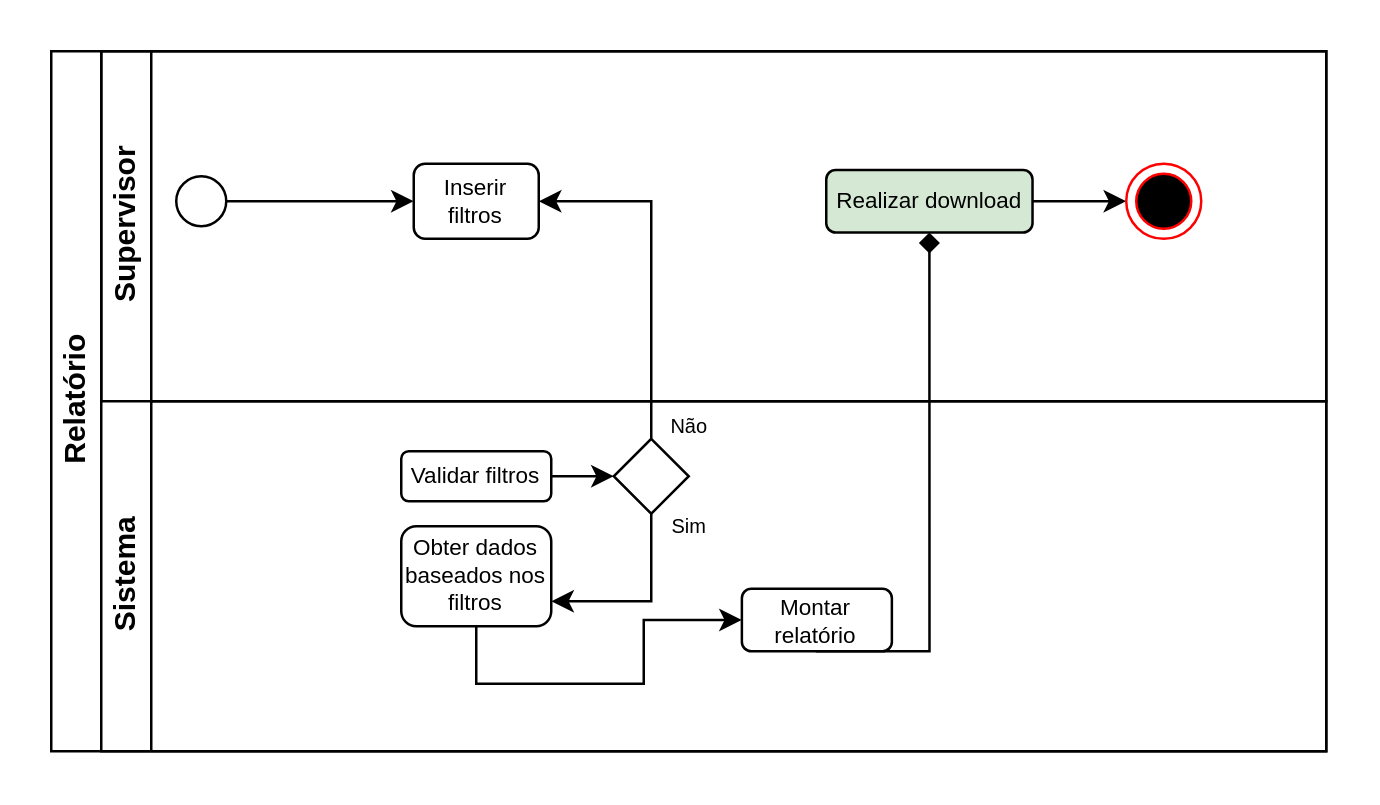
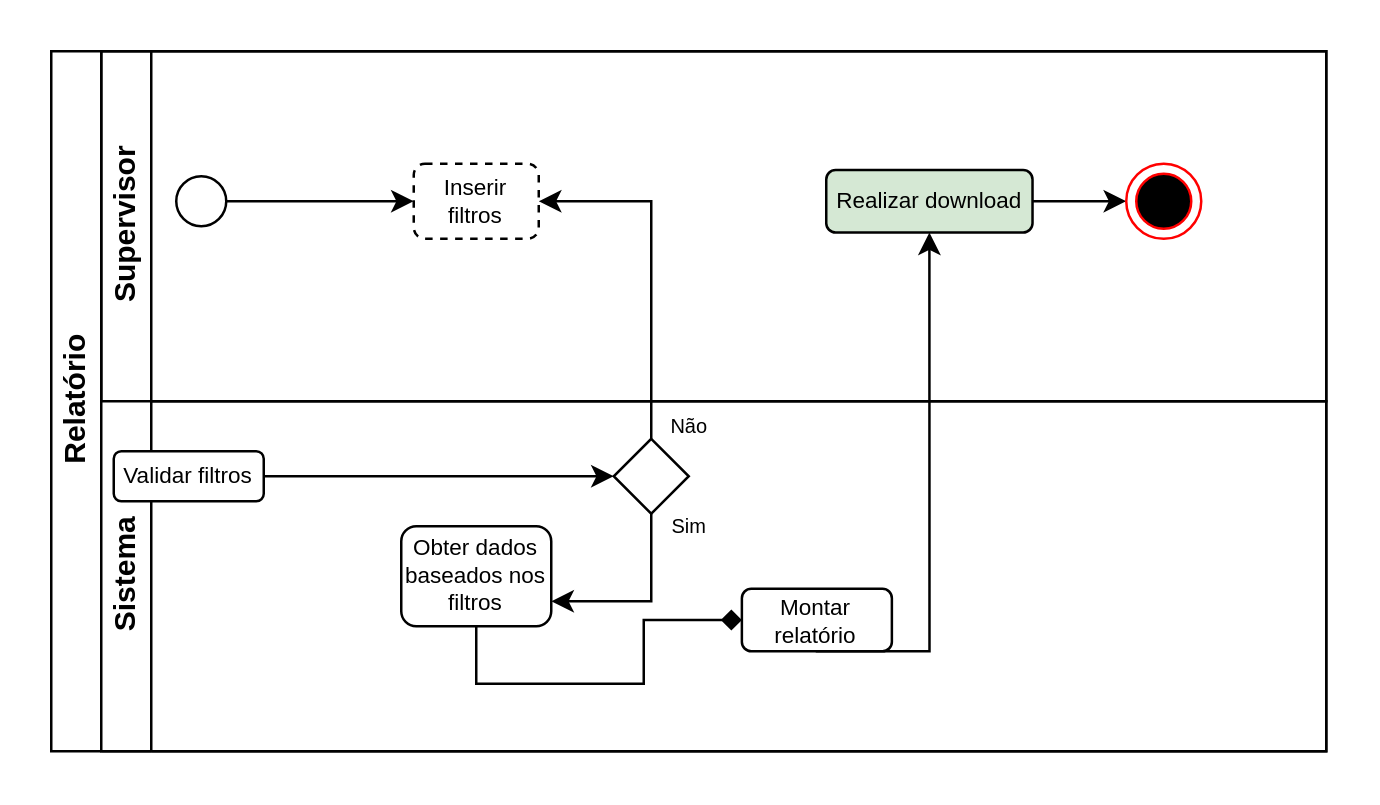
(476, 201) -> (476, 201)
(929, 253) -> (929, 251)
(476, 476) -> (189, 476)
(722, 620) -> (721, 620)
